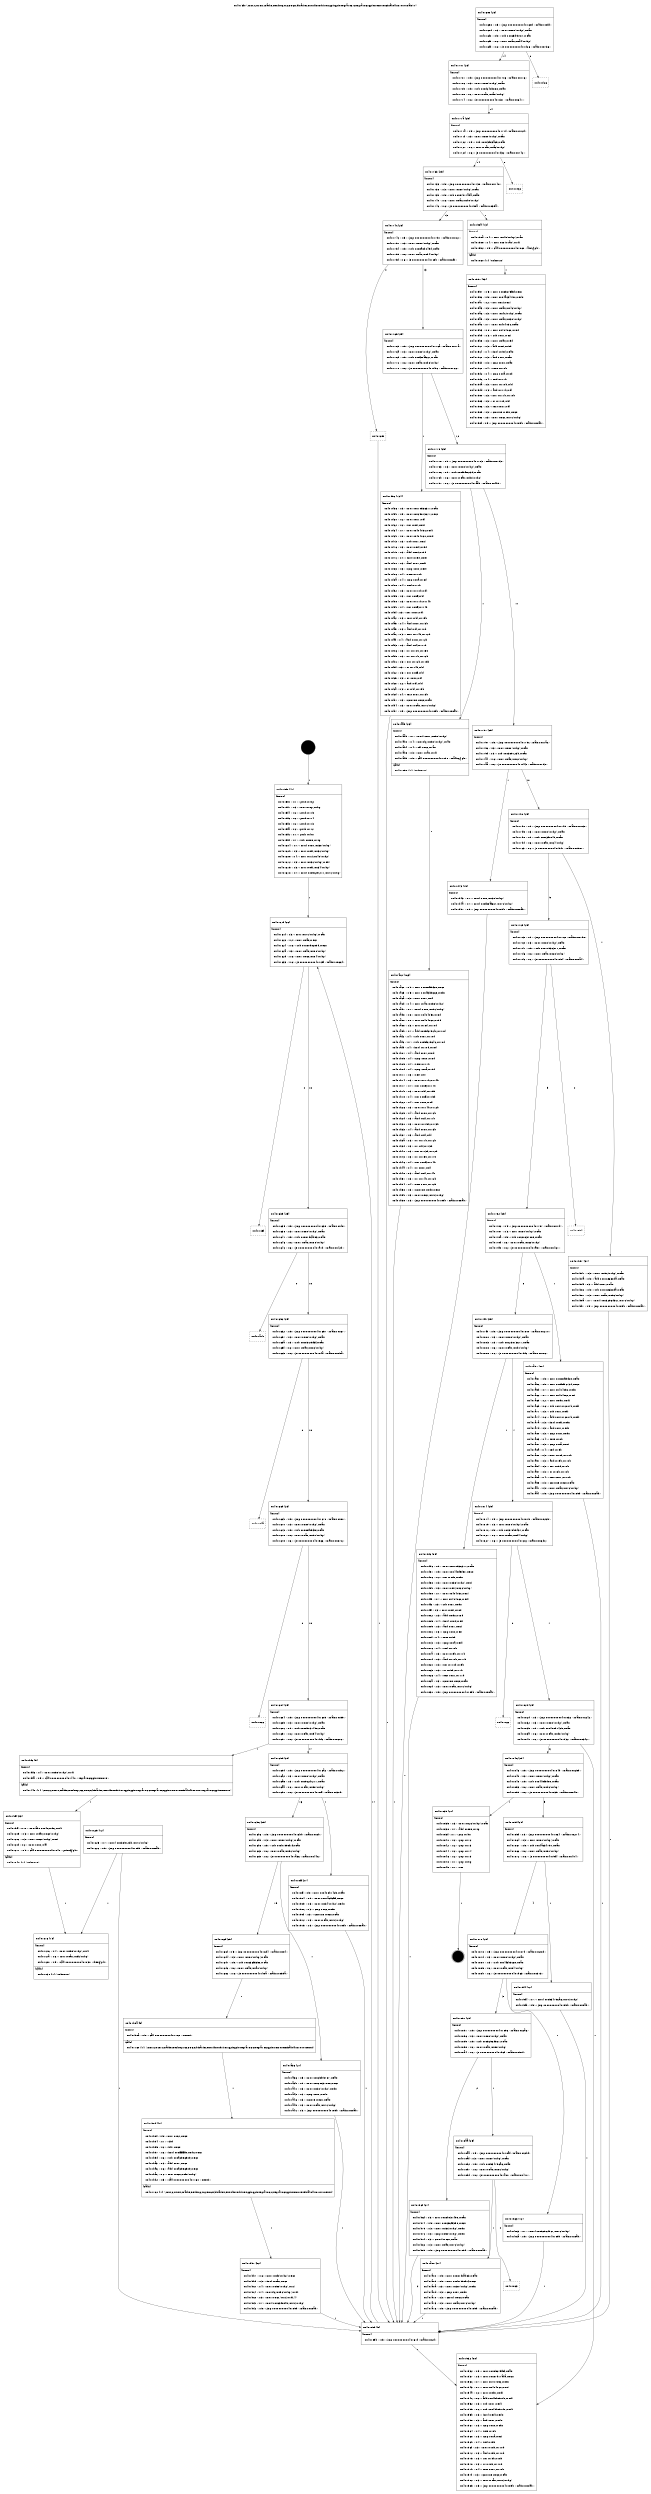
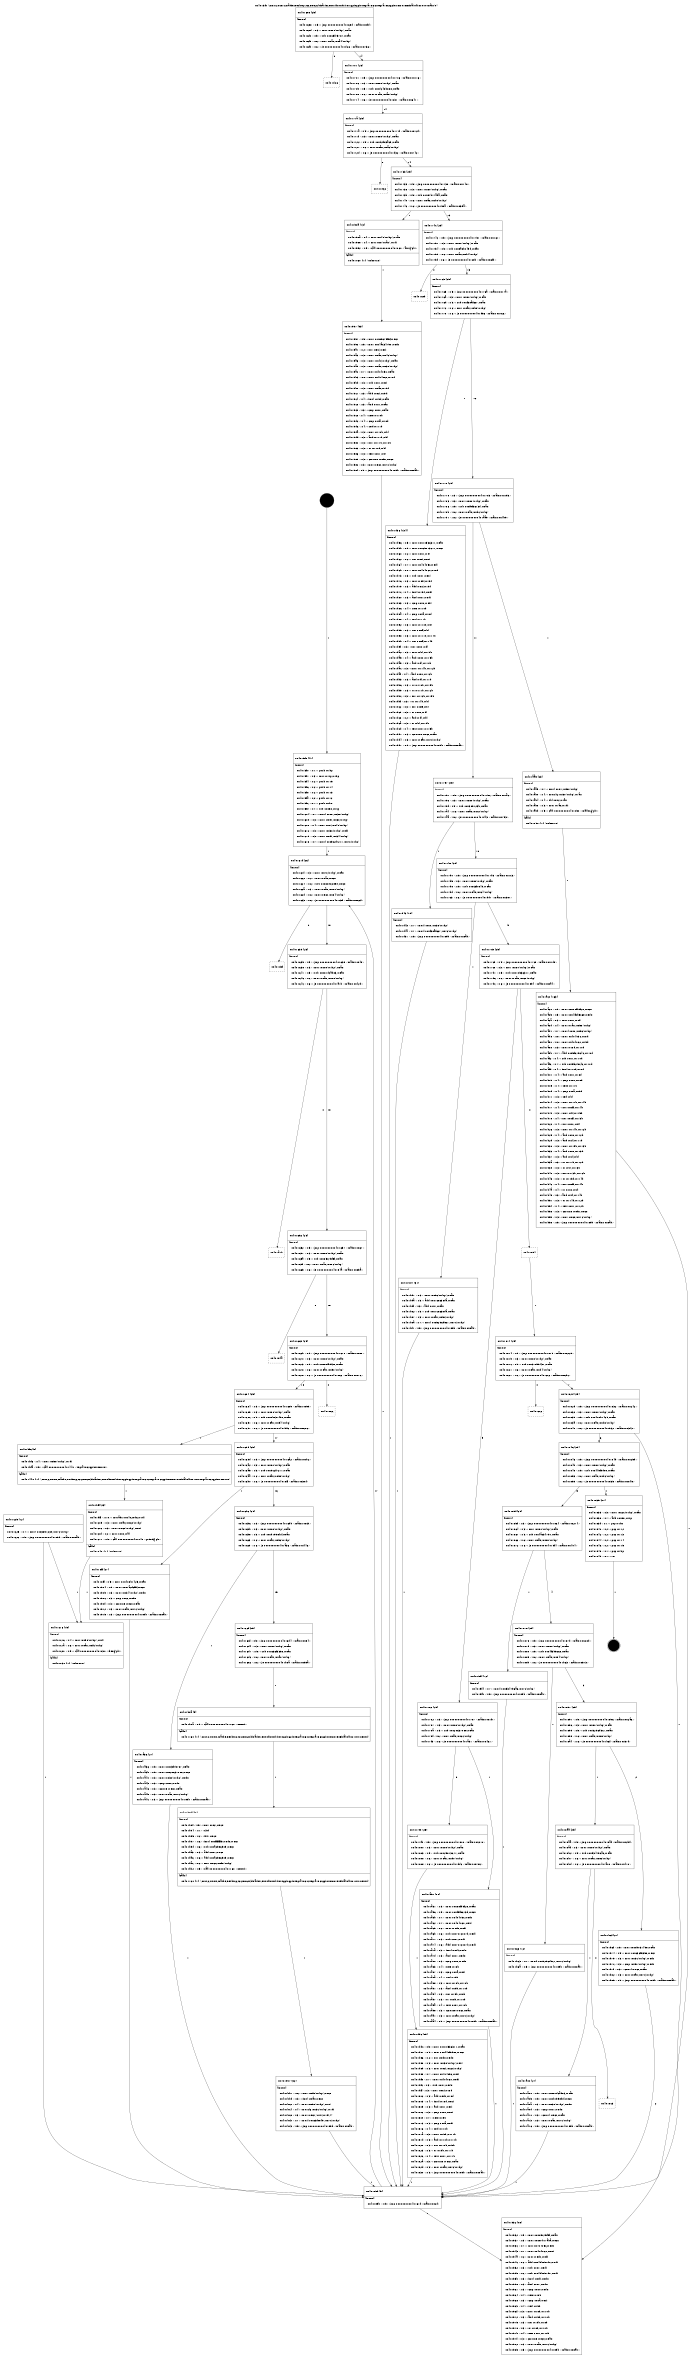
(378, 1382) -> (382, 1331)
(513, 1429) -> (532, 1296)
